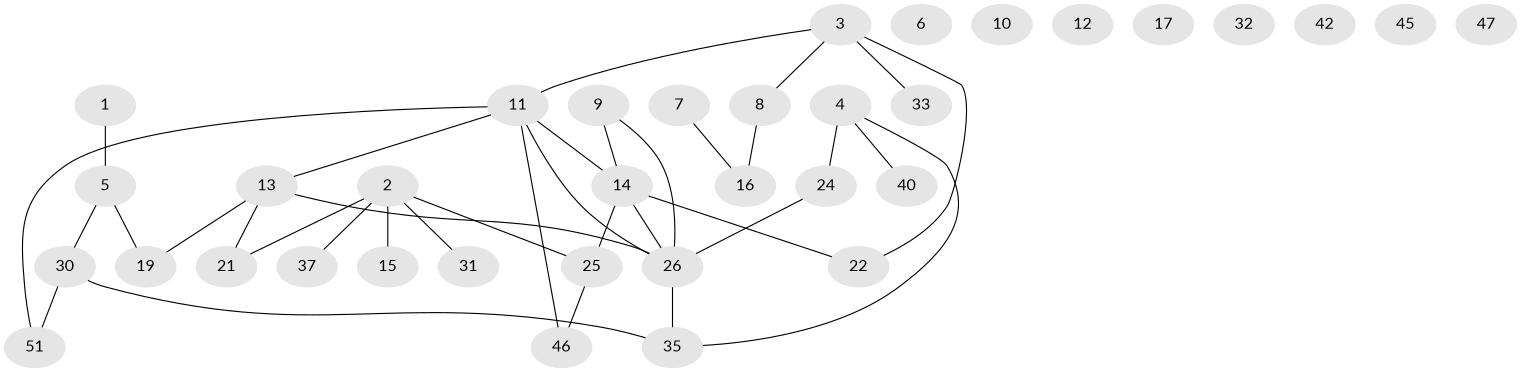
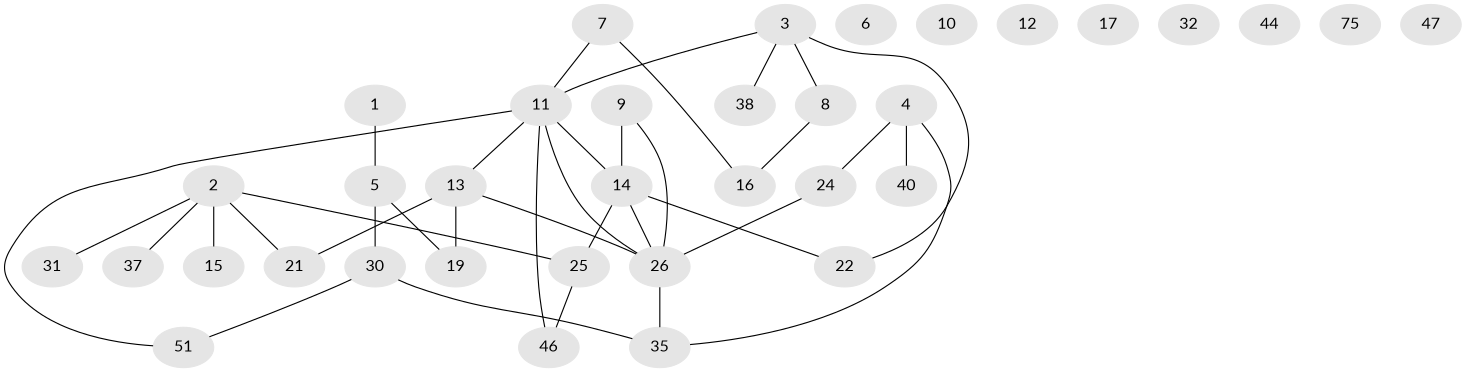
(1325, 25) -> (1270, 25)
(1406, 25) -> (1350, 25)
none -> (572, 65)
(921, 105) -> (745, 105)
